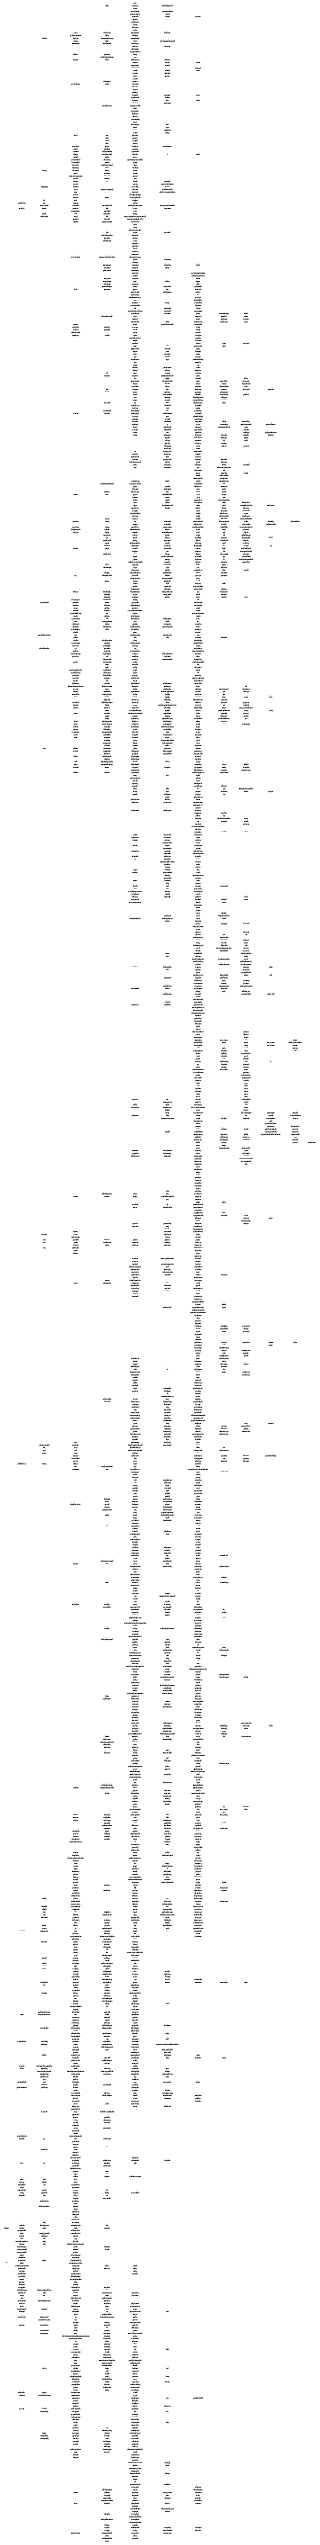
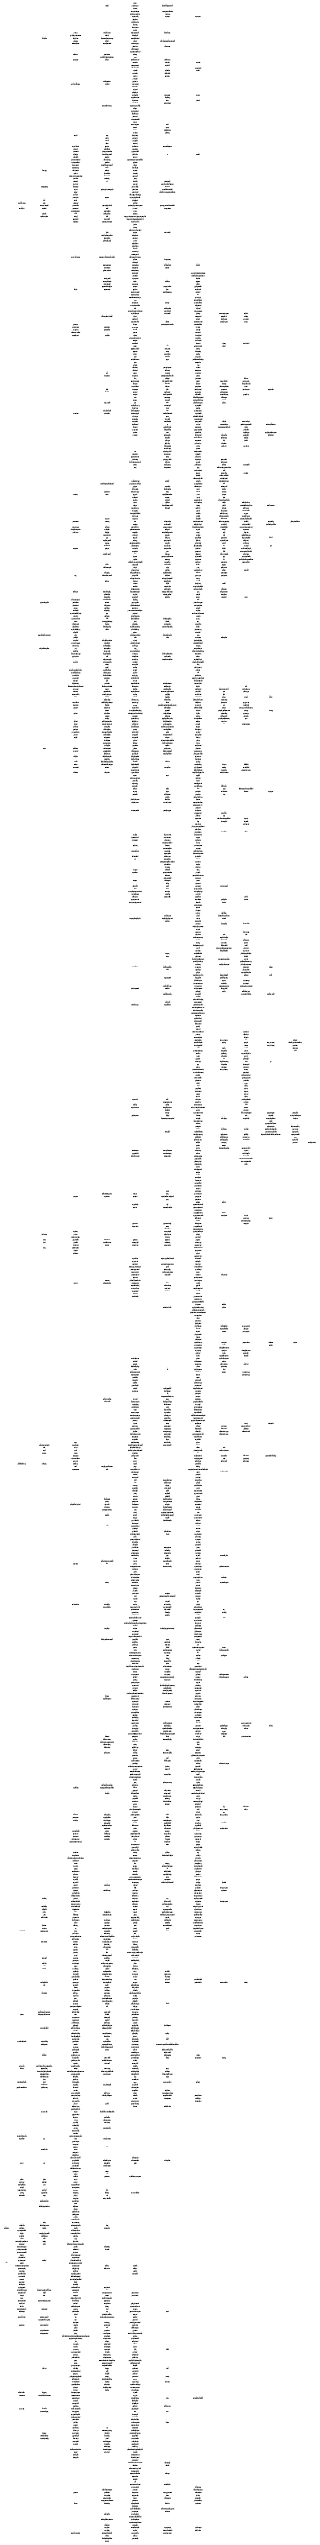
(135, 219) -> (135, 219)
(198, 1591) -> (198, 1591)
